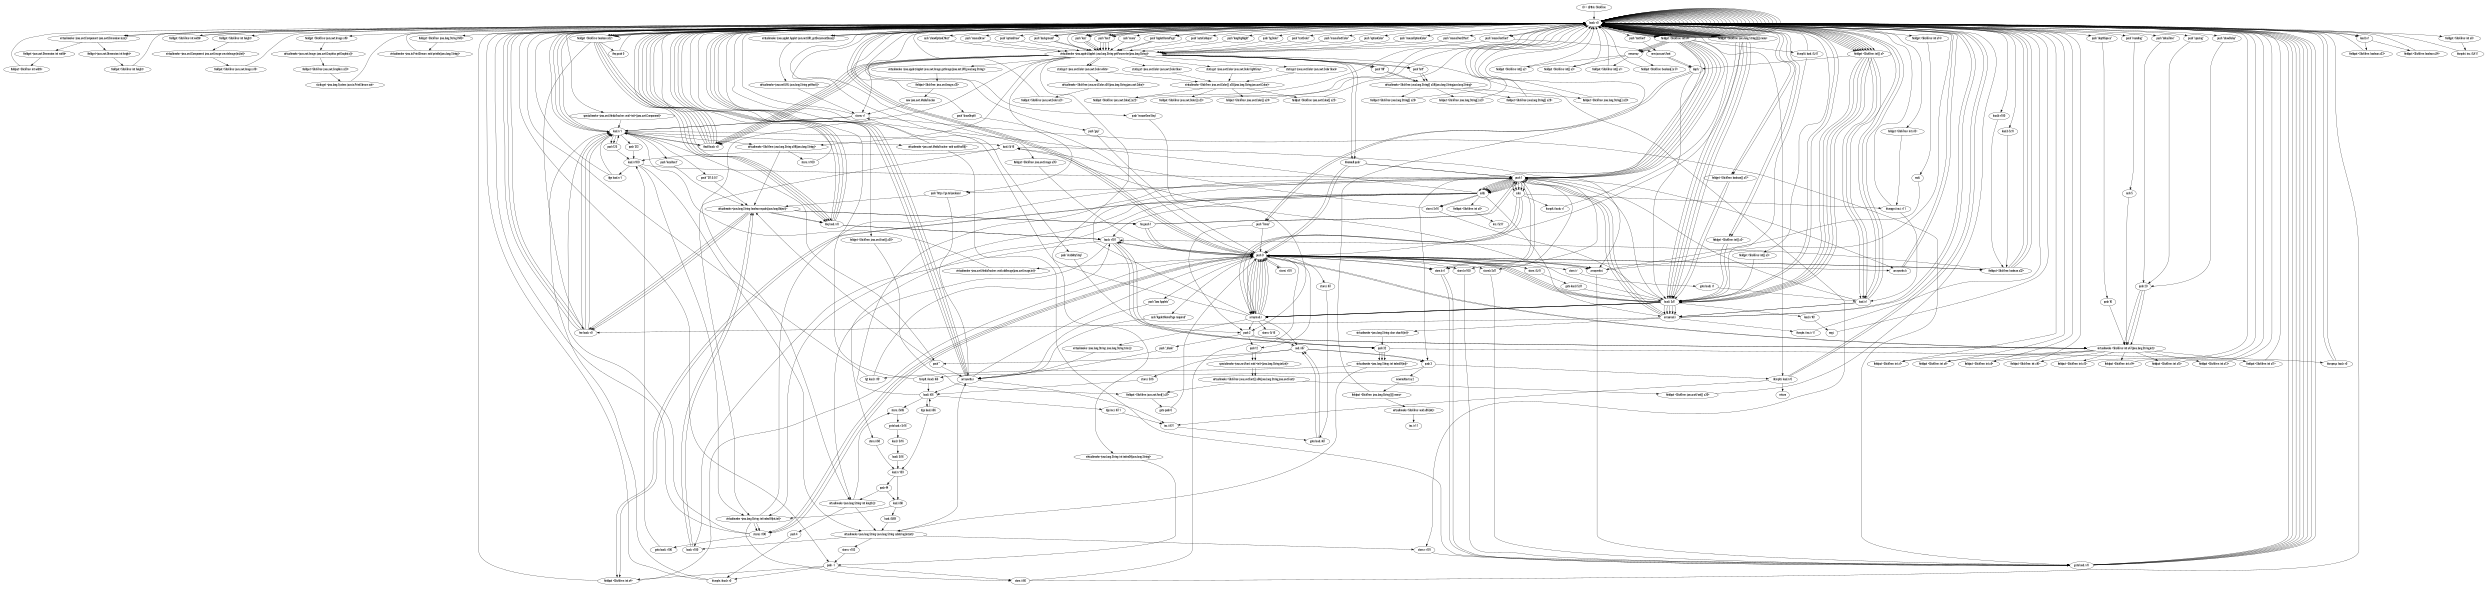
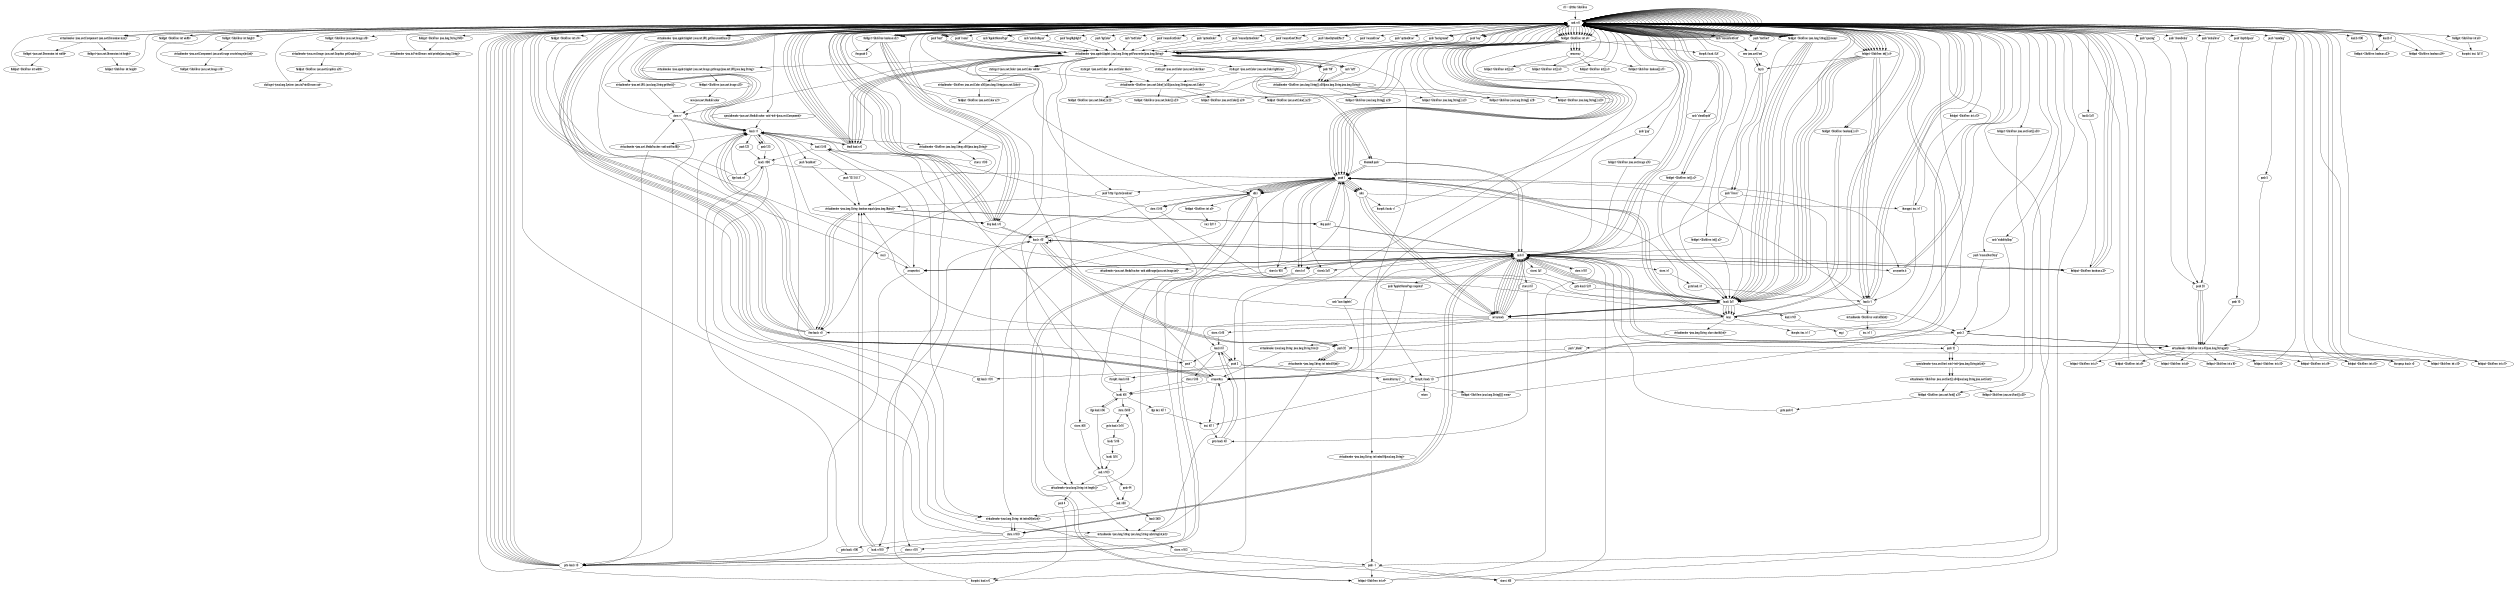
(1992, 193) -> none
(1670, 318) -> (1729, 318)
(1394, 402) -> (1867, 309)
(870, 495) -> (1091, 479)
